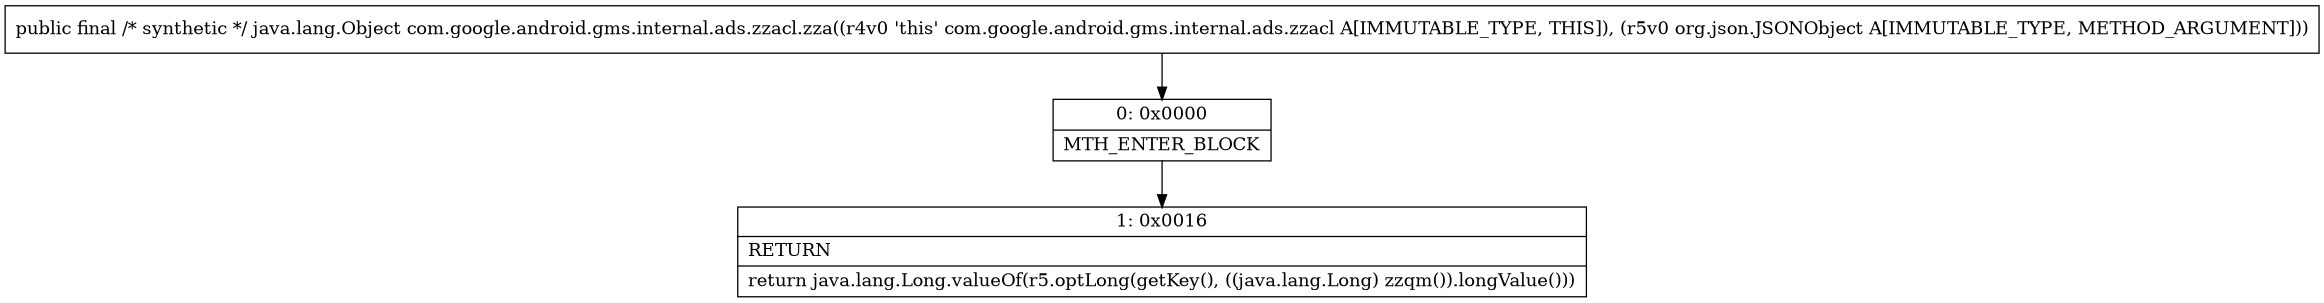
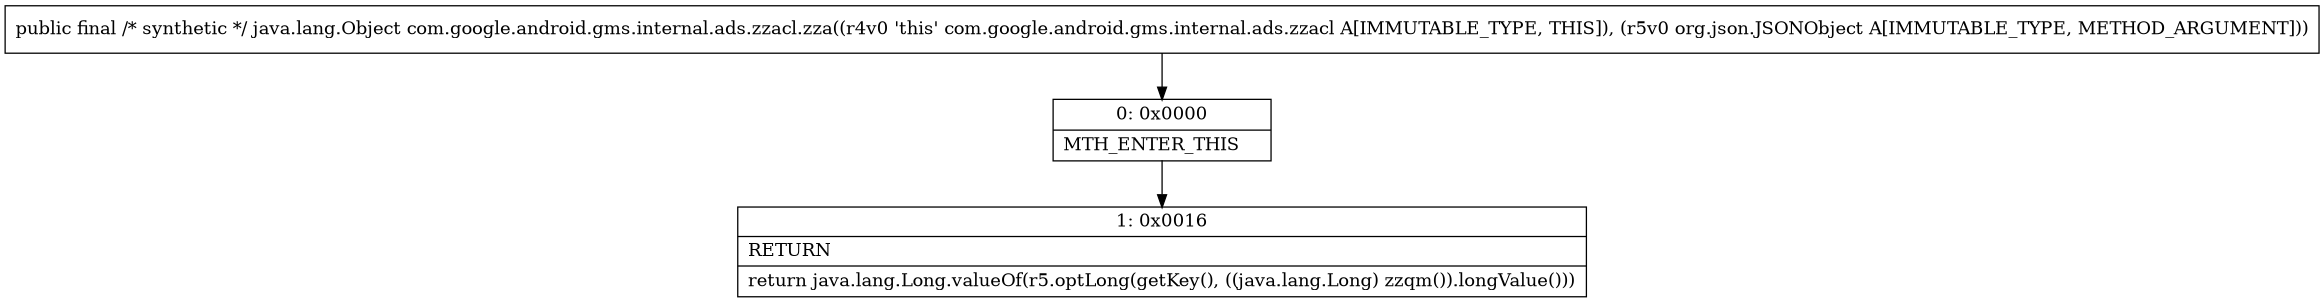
(1162, 145) -> (1152, 145)
